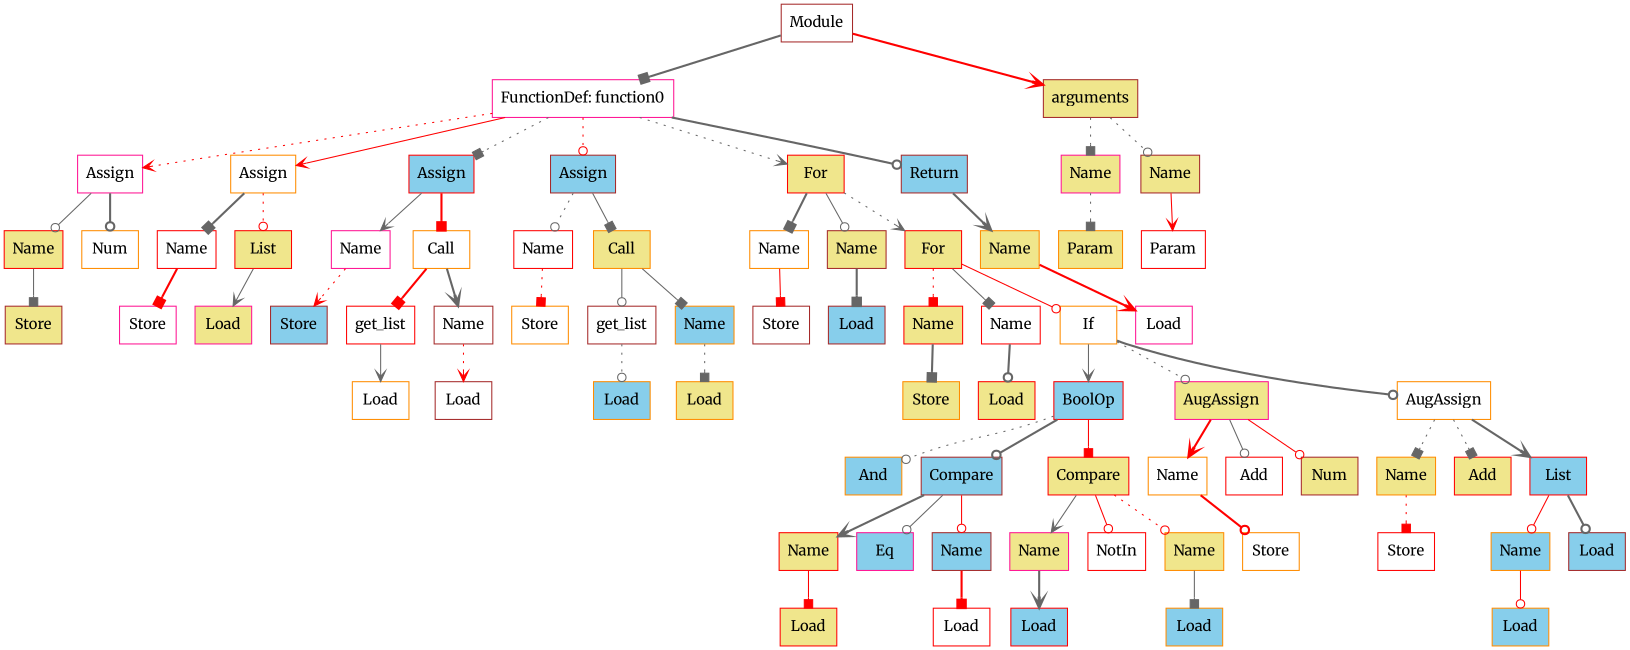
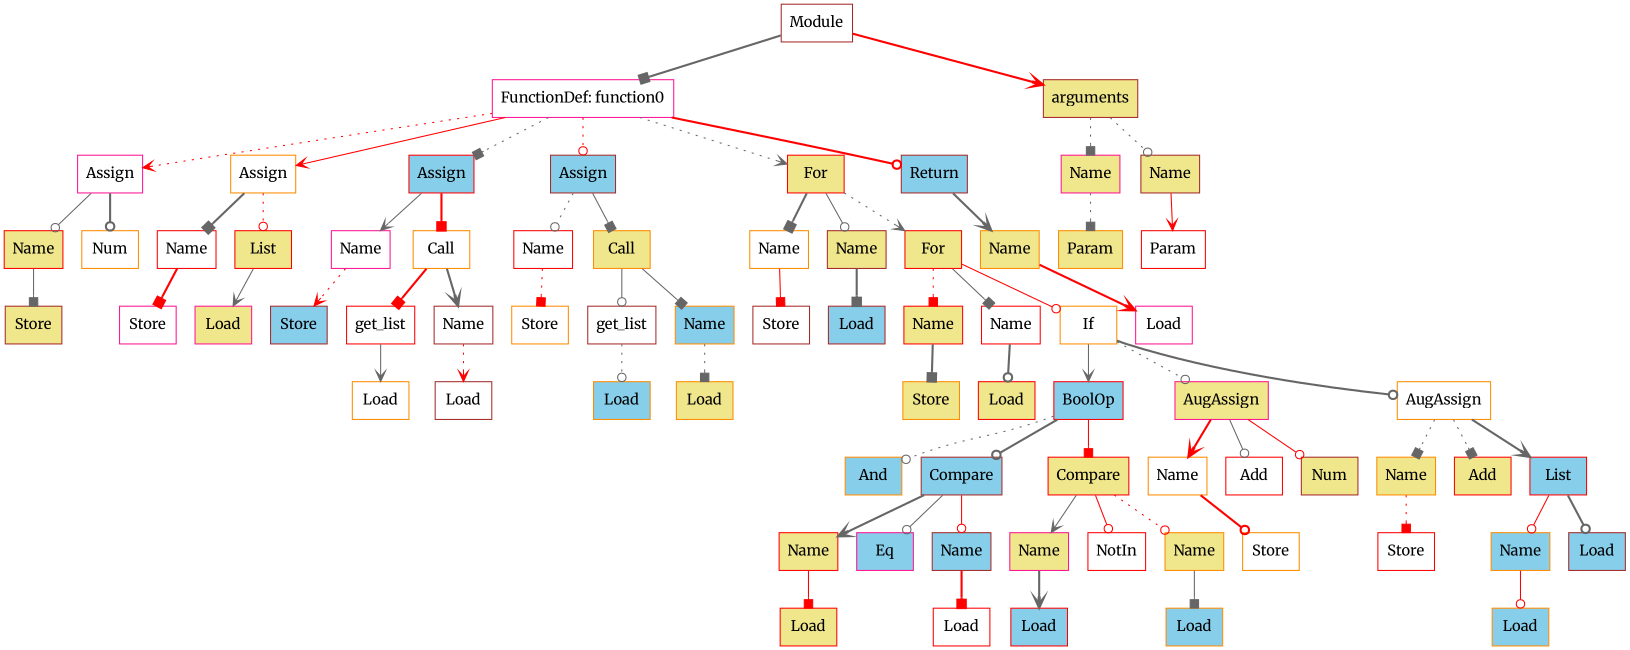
(782, 140) -> (782, 140)
